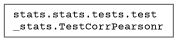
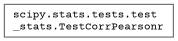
(89, 21) -> (89, 21)
